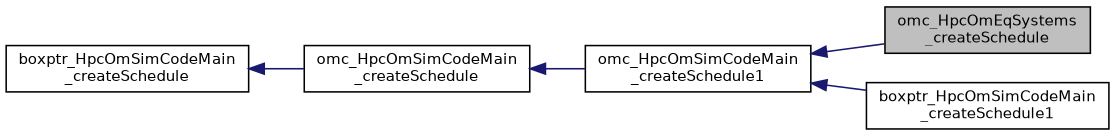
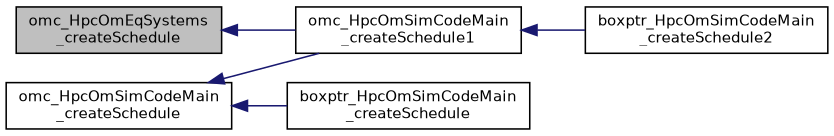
(856, 48) -> (267, 30)
(284, 69) -> (268, 106)
(988, 106) -> (707, 30)
